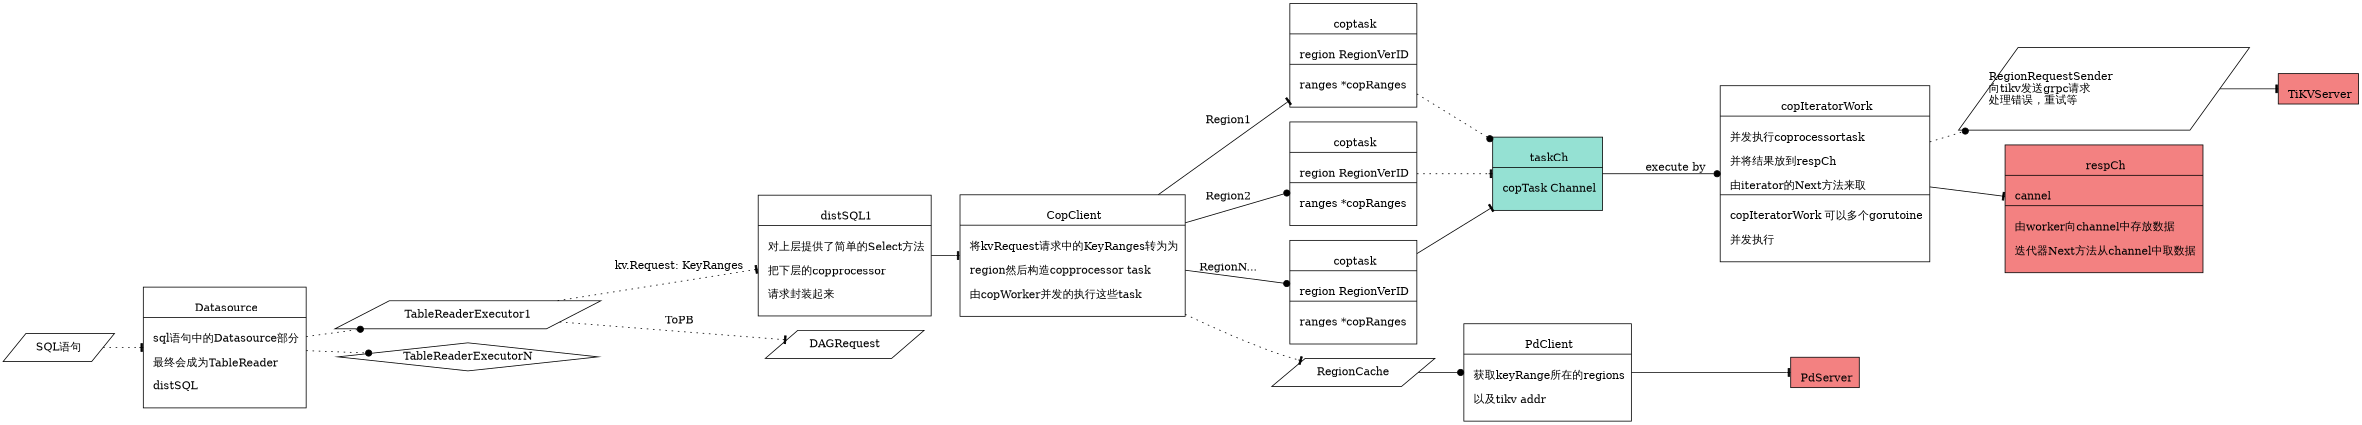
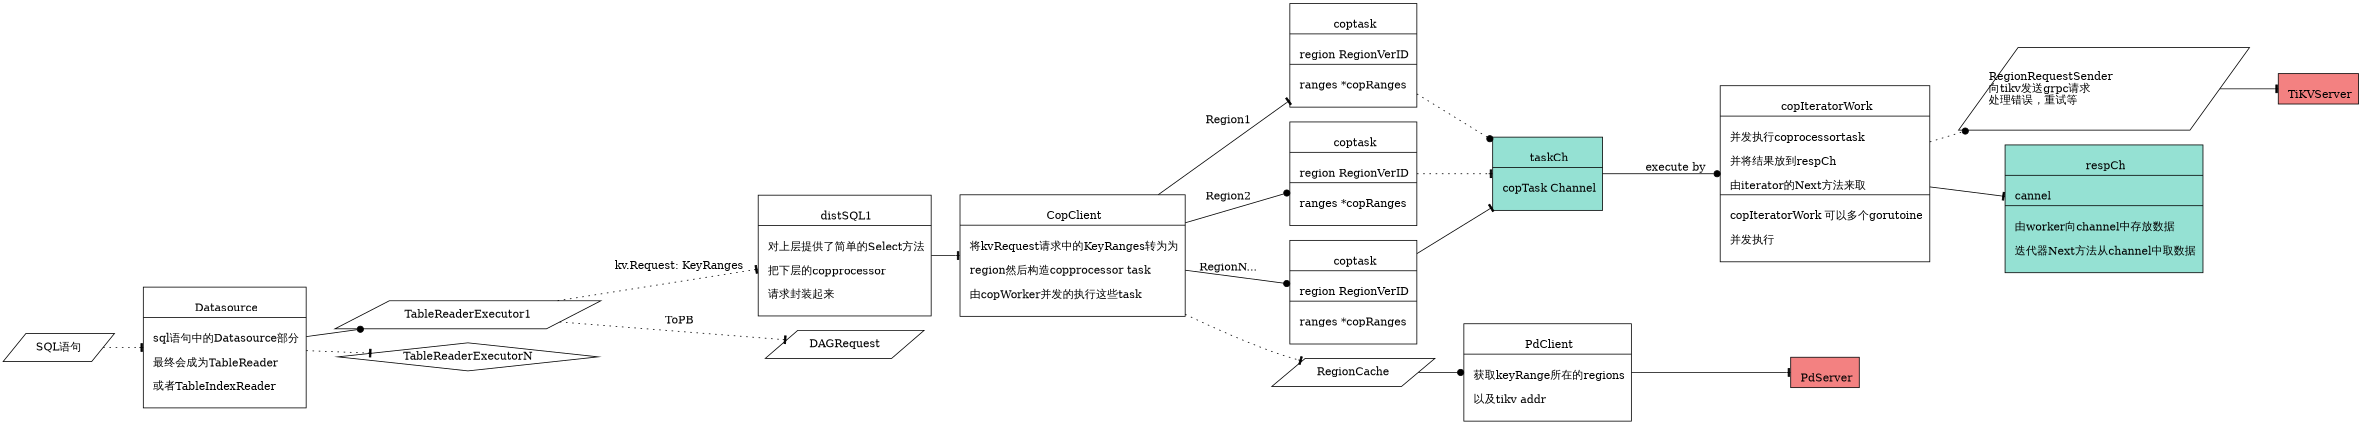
(2104, 209) -> (2104, 209)
(332, 333) -> (332, 333)
(336, 352) -> (337, 352)
(174, 386) -> (213, 386)
